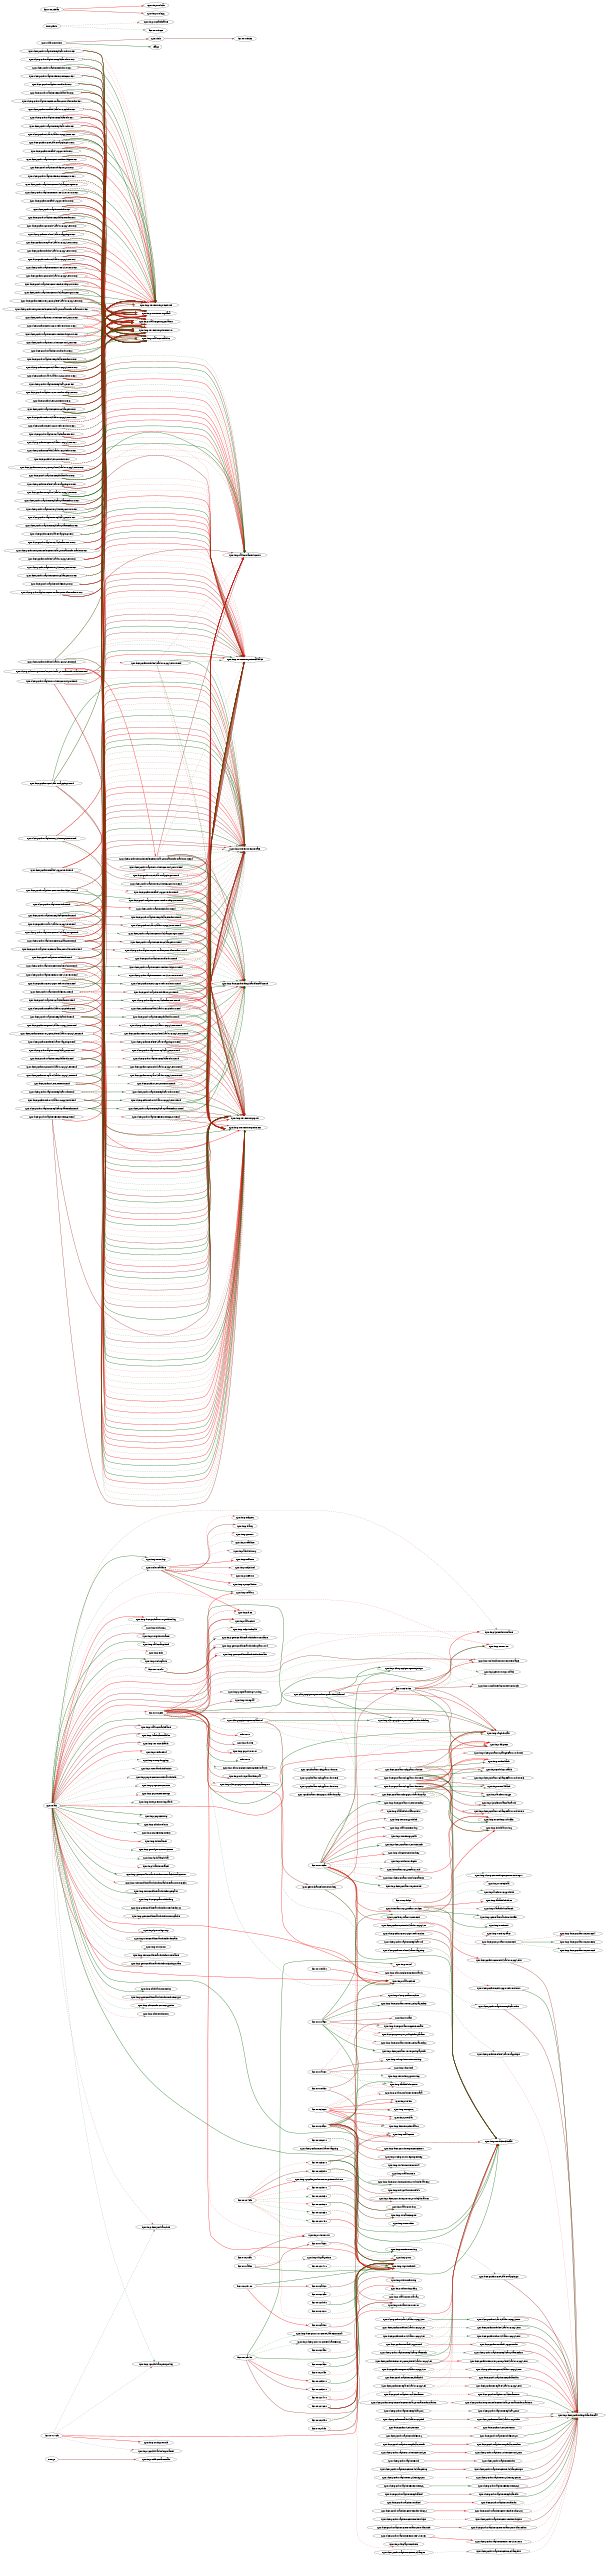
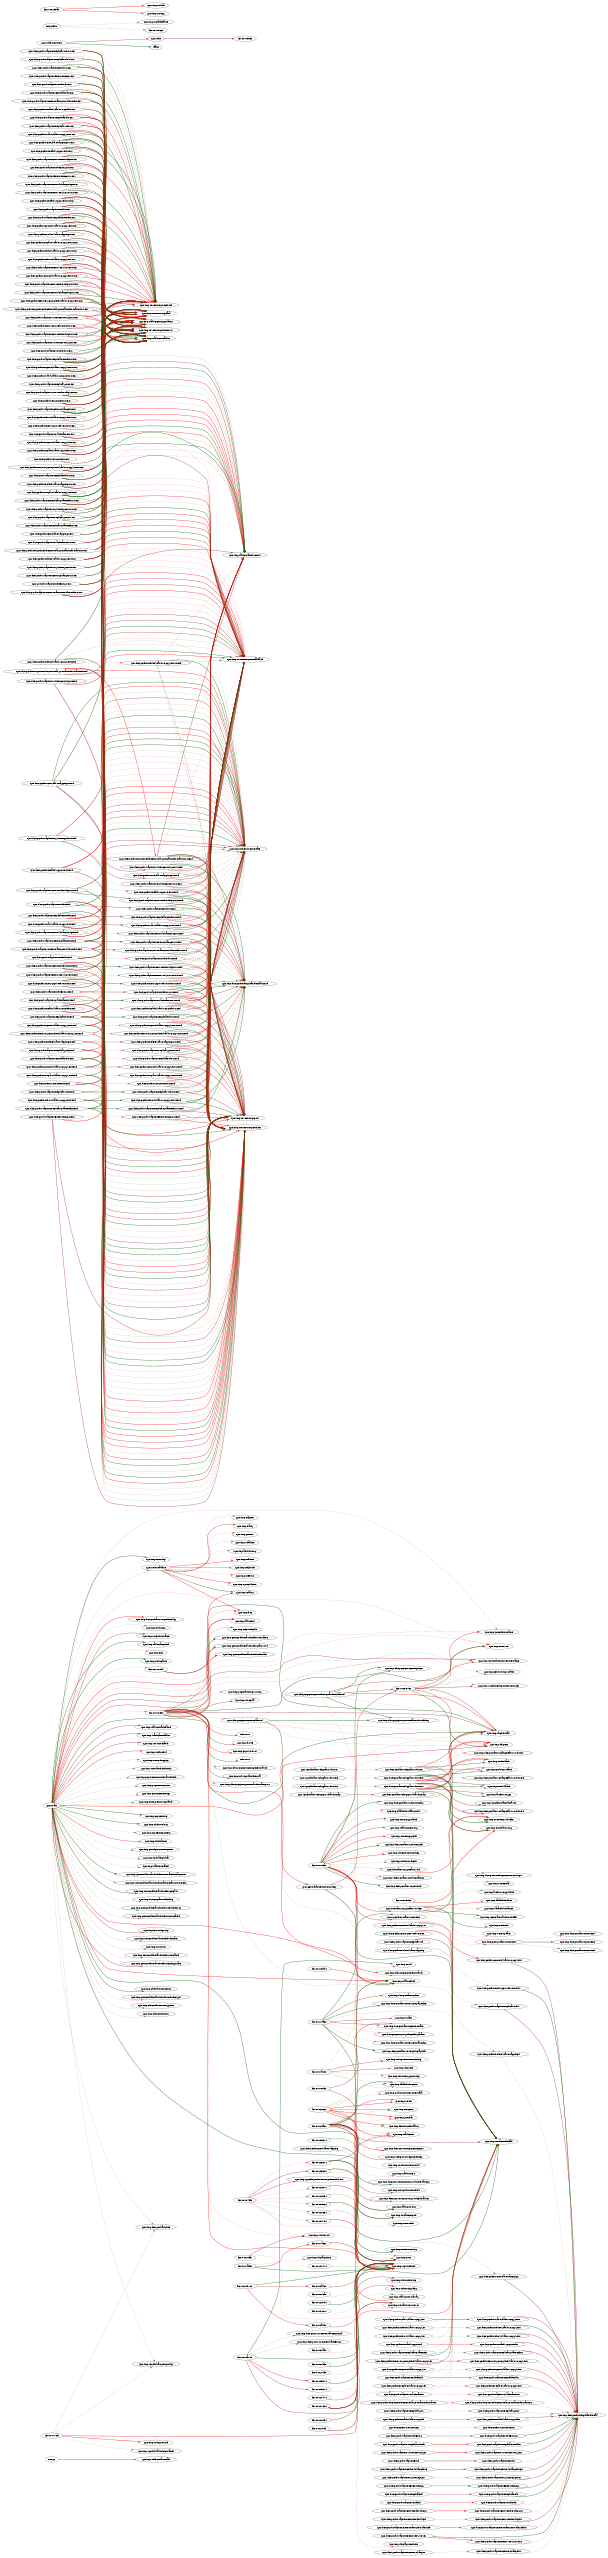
(52, 584) -> (52, 584)
(410, 2232) -> (356, 2194)
(550, 2401) -> (546, 2529)
